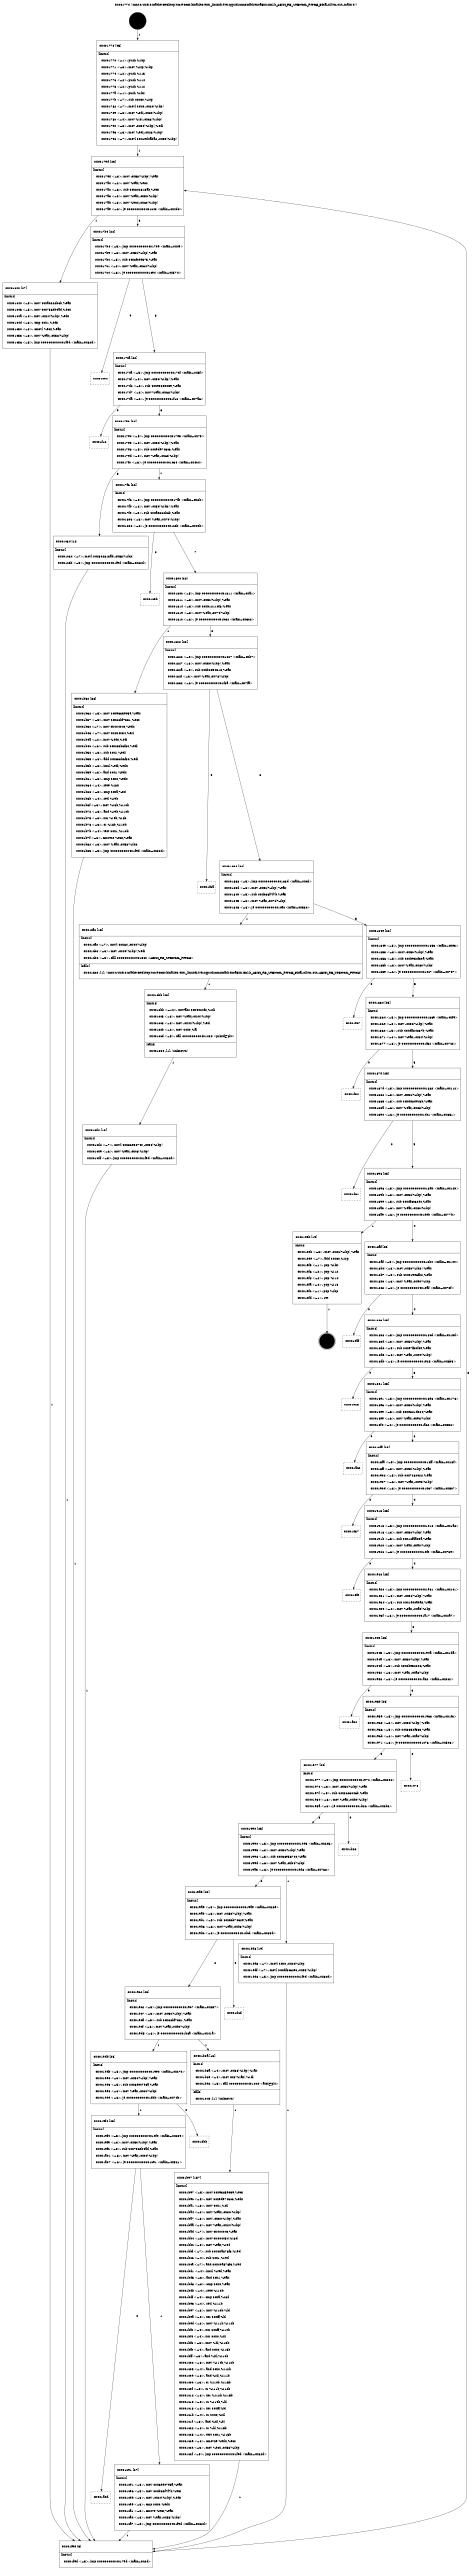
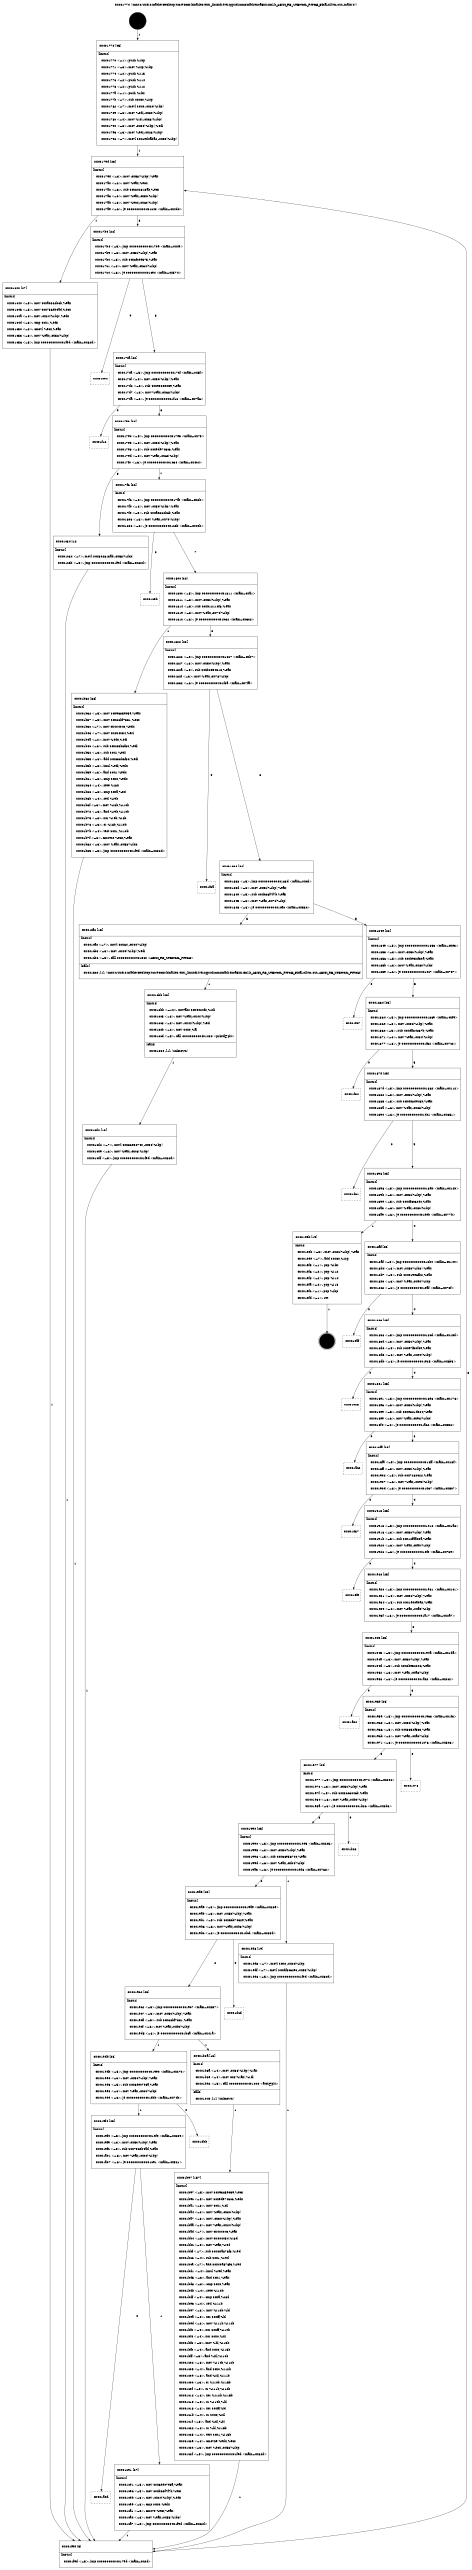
(247, 919) -> (247, 919)
(414, 1373) -> (414, 1373)
